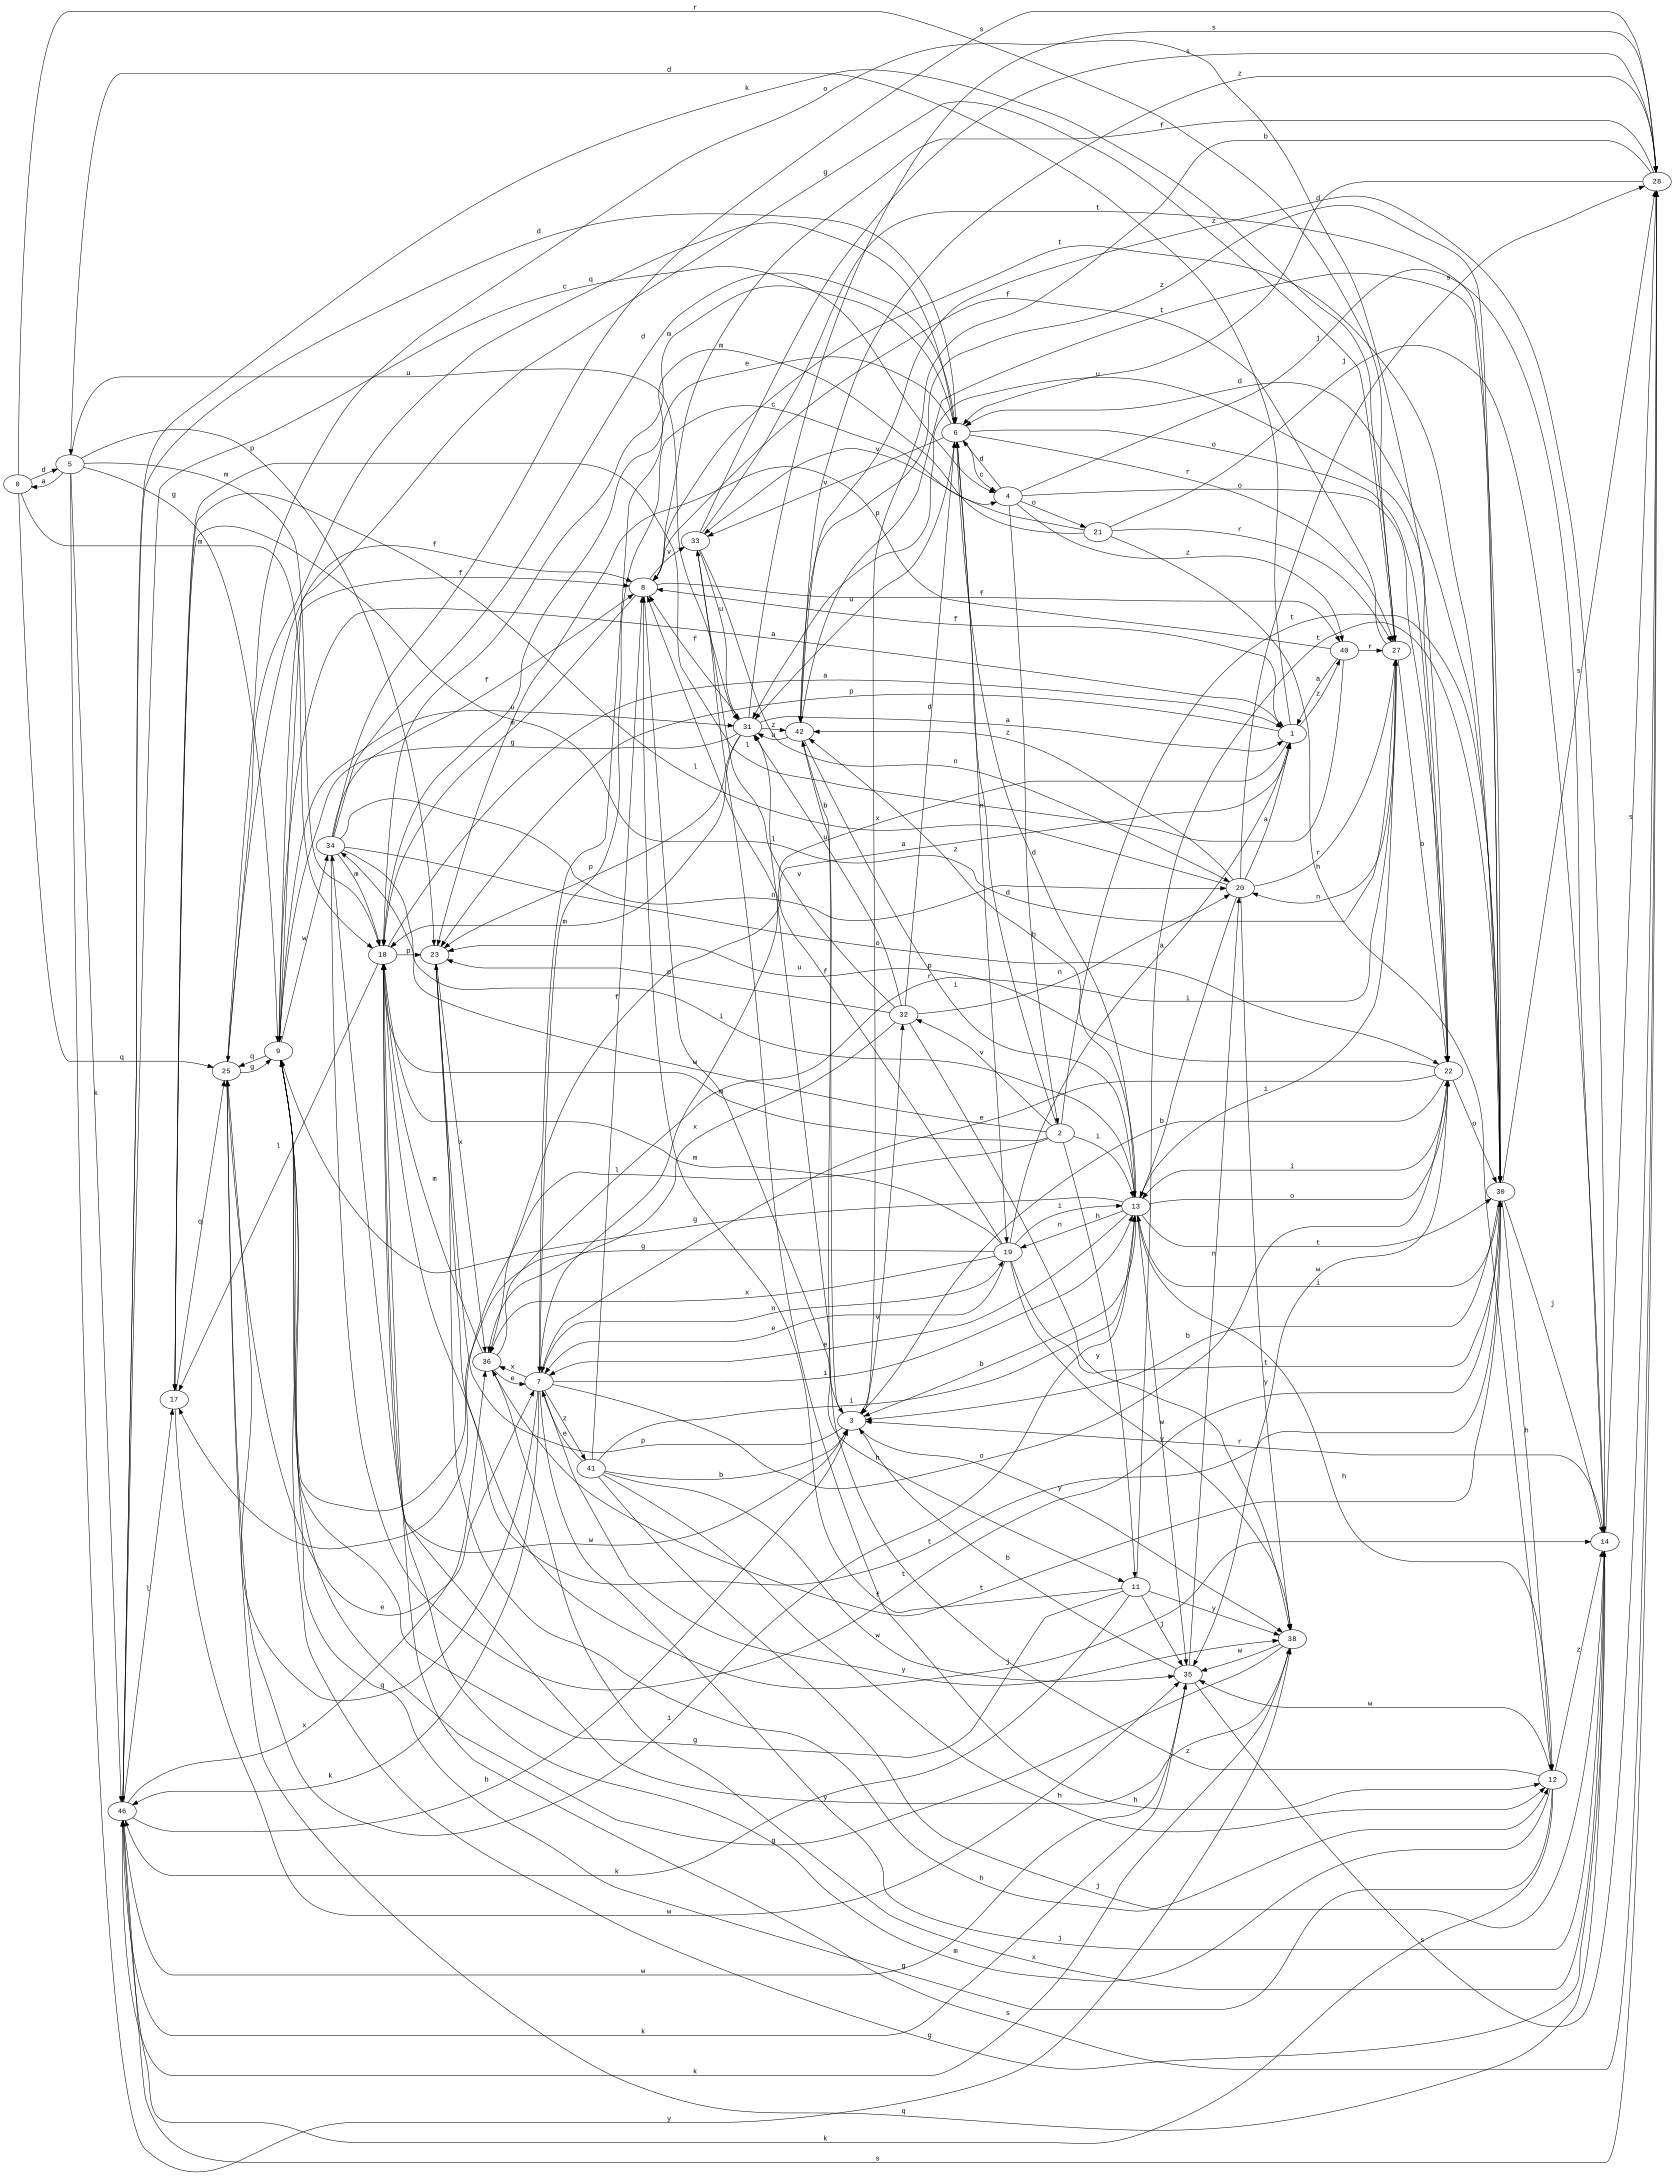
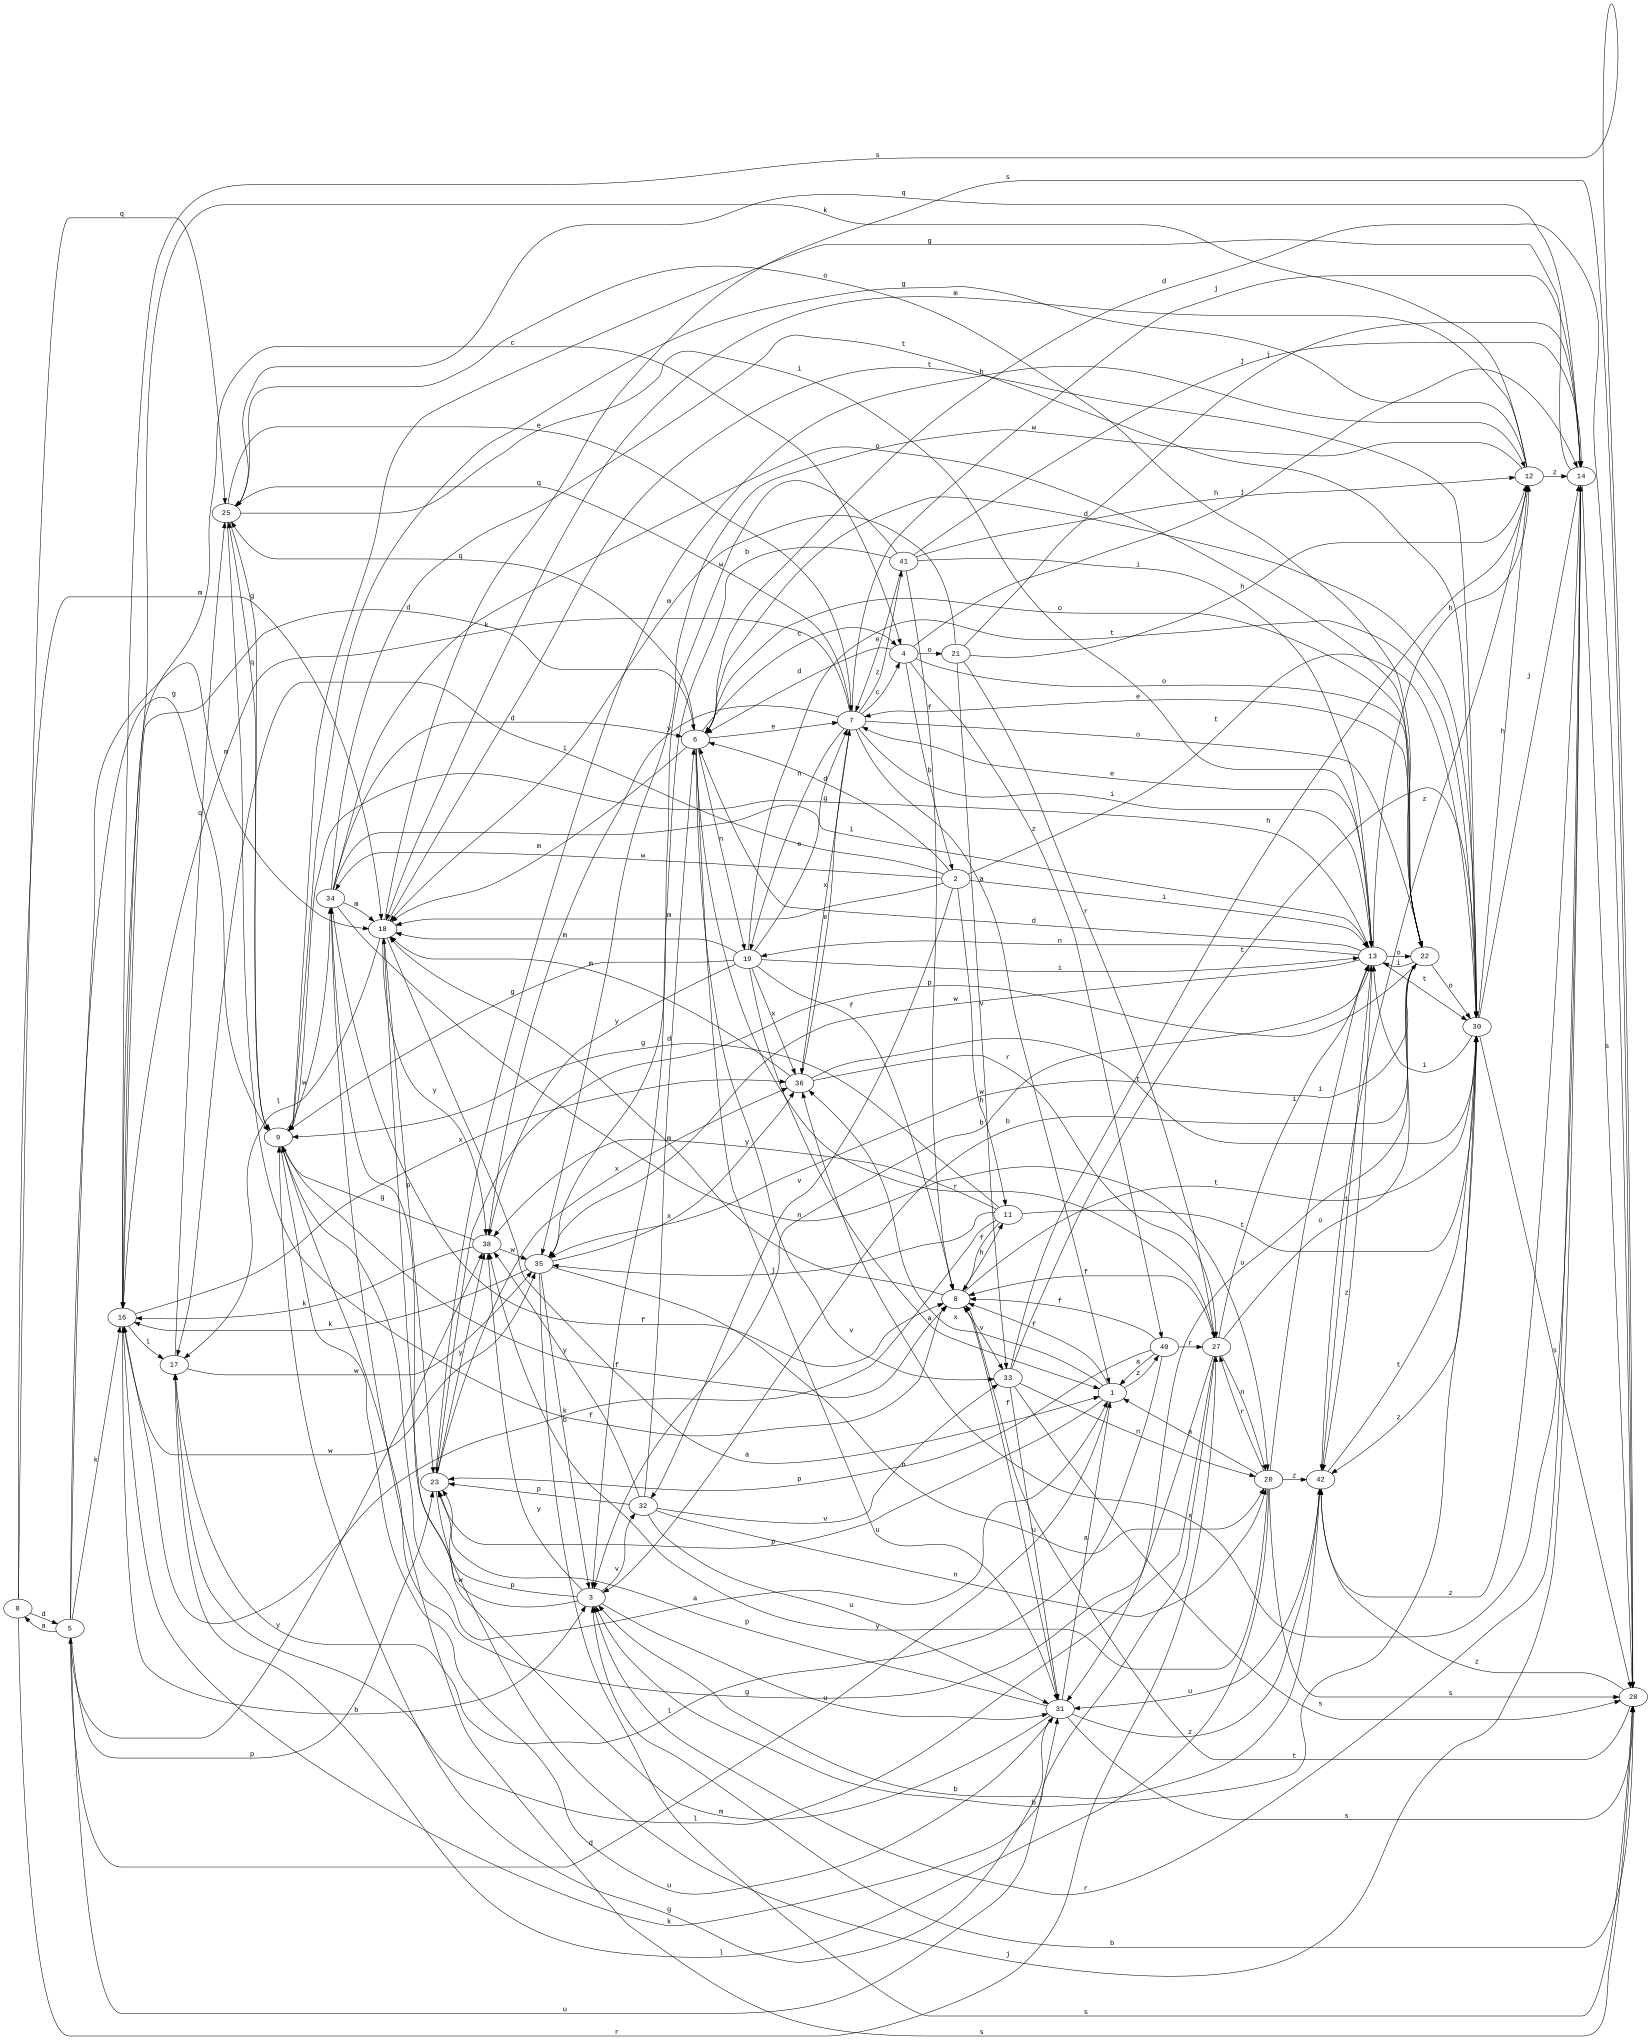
(1162, 126) -> (1295, 1756)
(1004, 598) -> (1069, 1308)
(617, 1170) -> (565, 748)
(676, 1171) -> (691, 1207)
none -> (461, 1361)
(122, 1811) -> (122, 1317)
